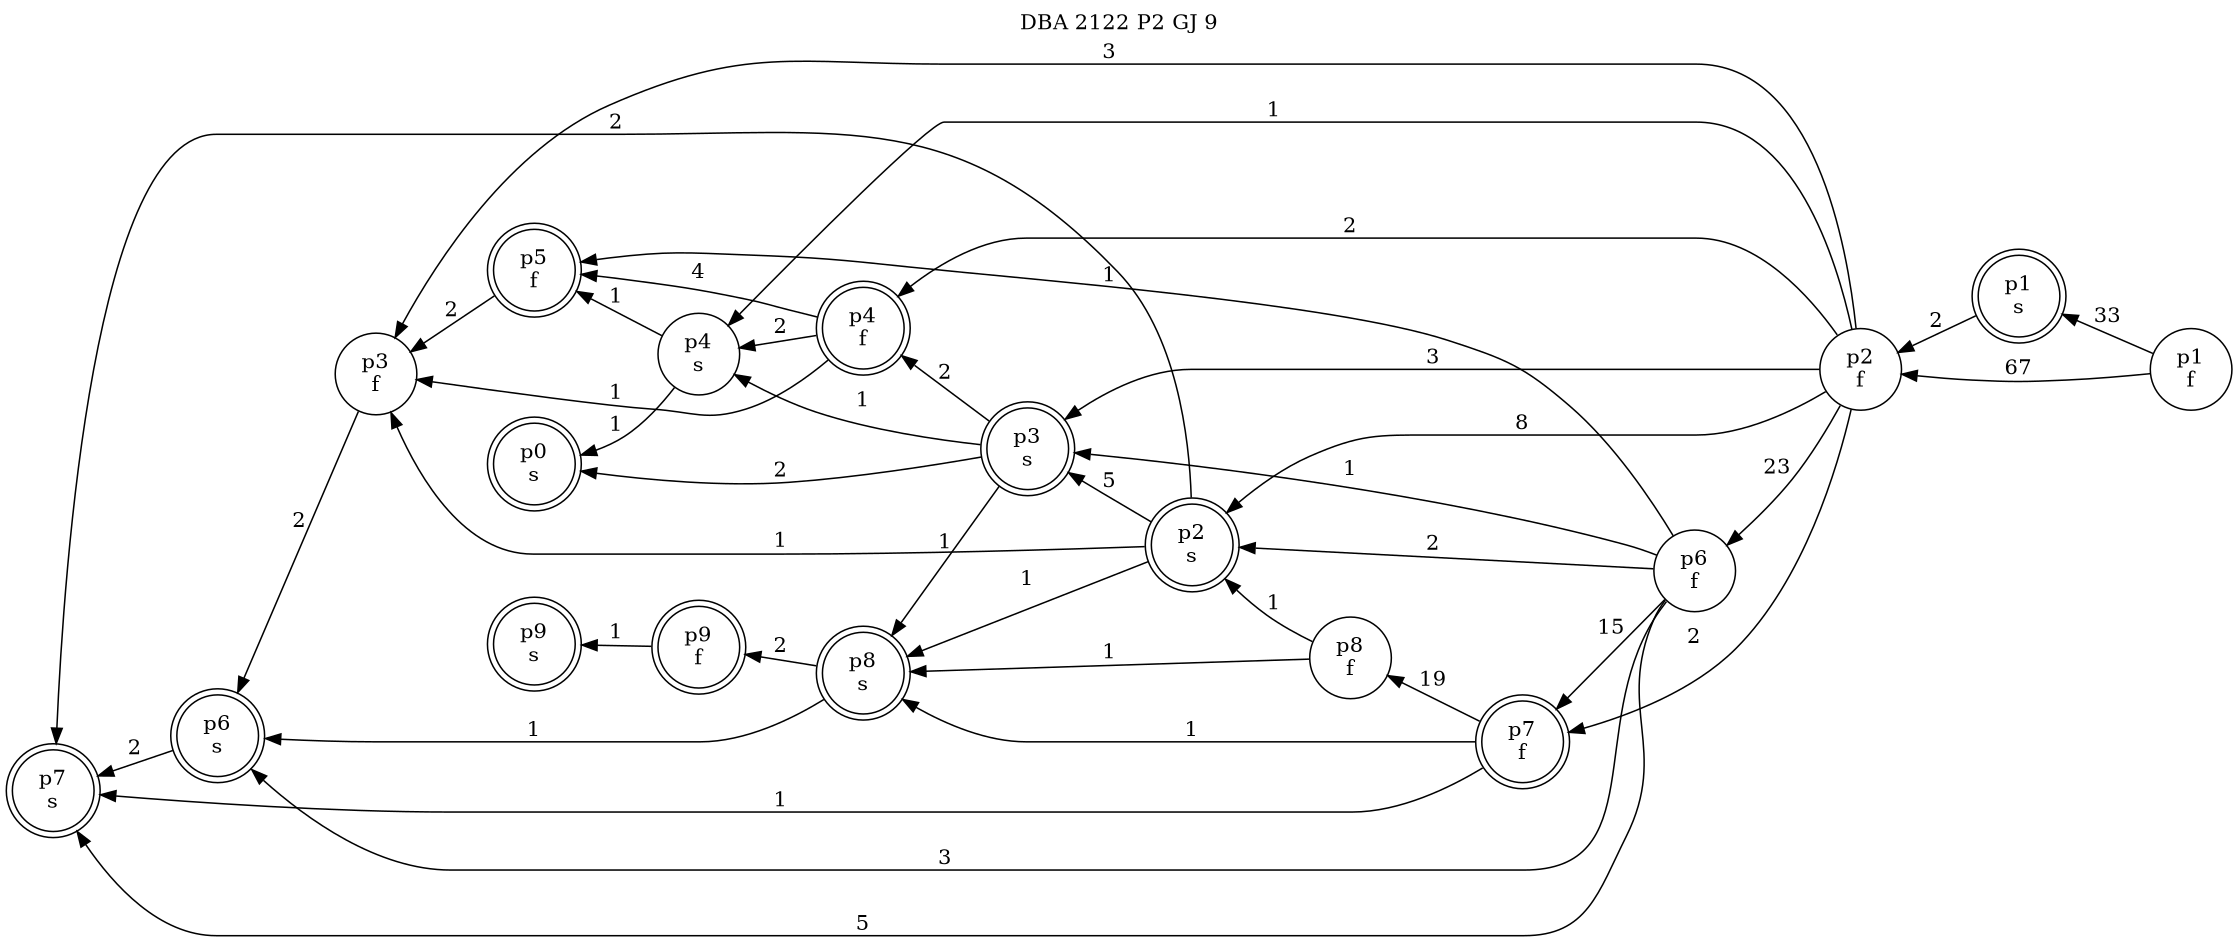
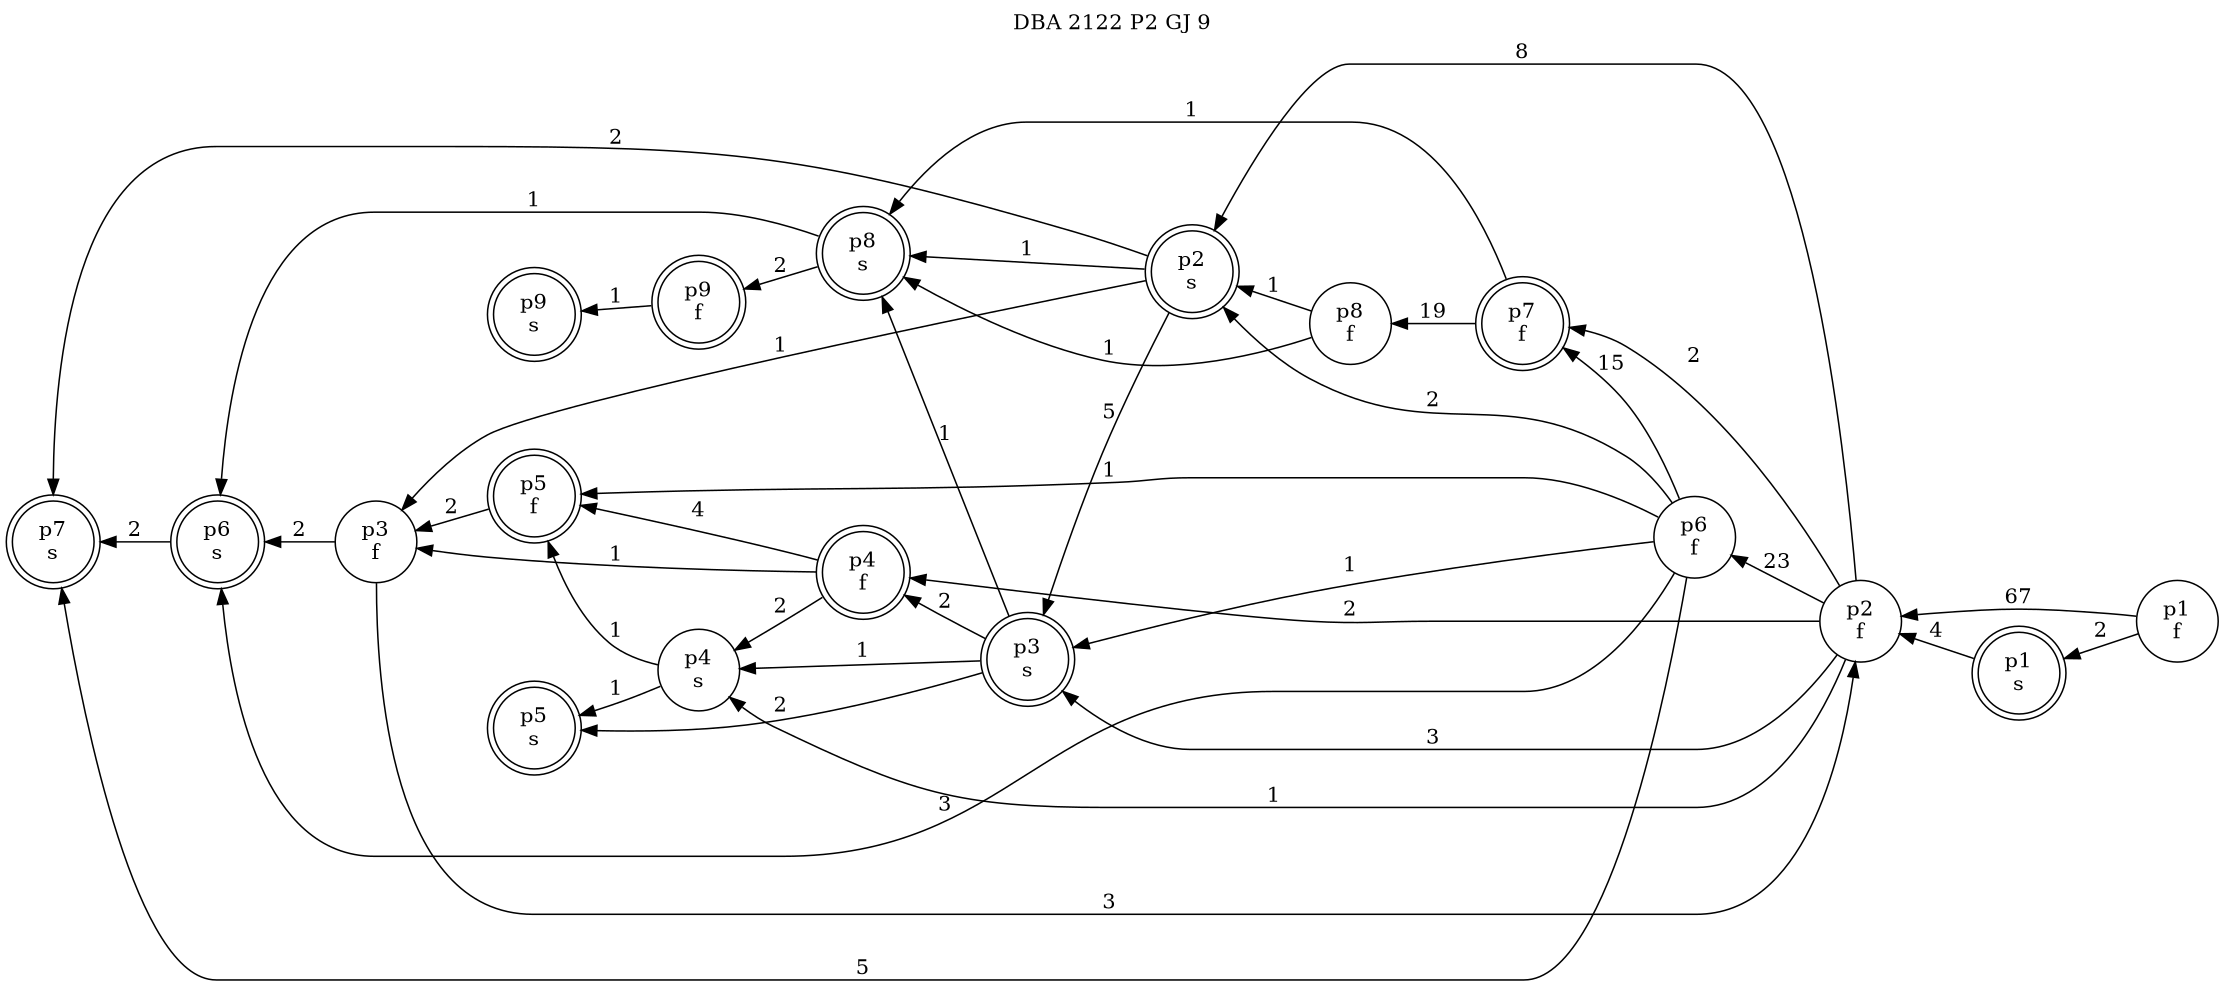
(1164, 64) -> (1067, 914)
(2108, 317) -> (2101, 631)
(1937, 321) -> (1937, 631)
(534, 464) -> (534, 728)
(804, 812) -> none
